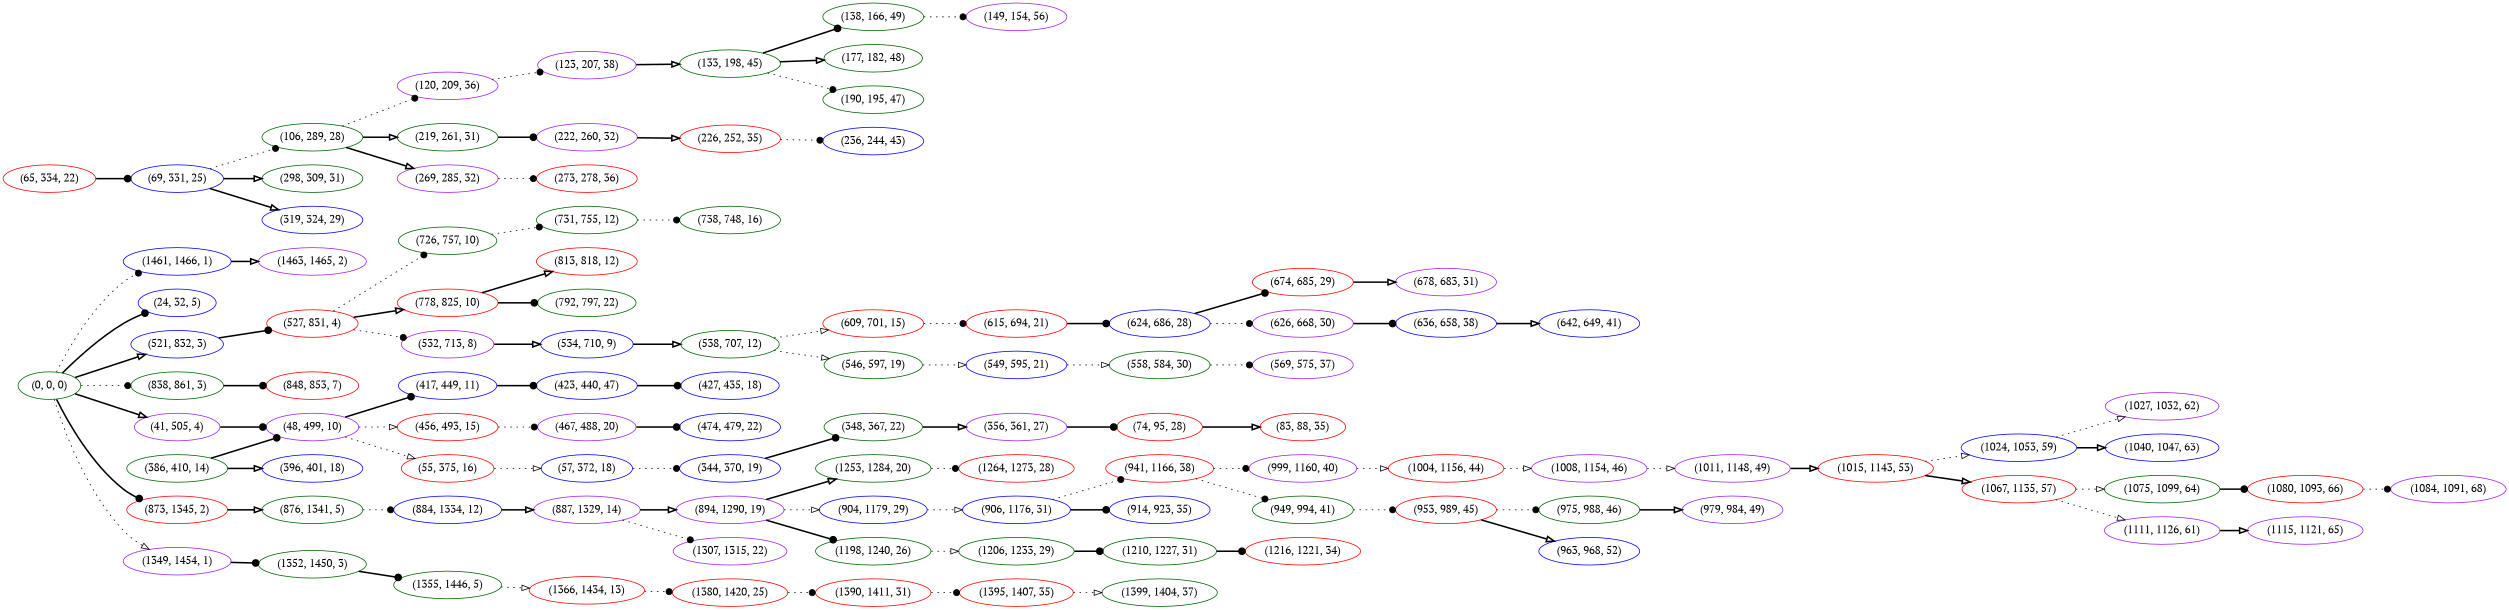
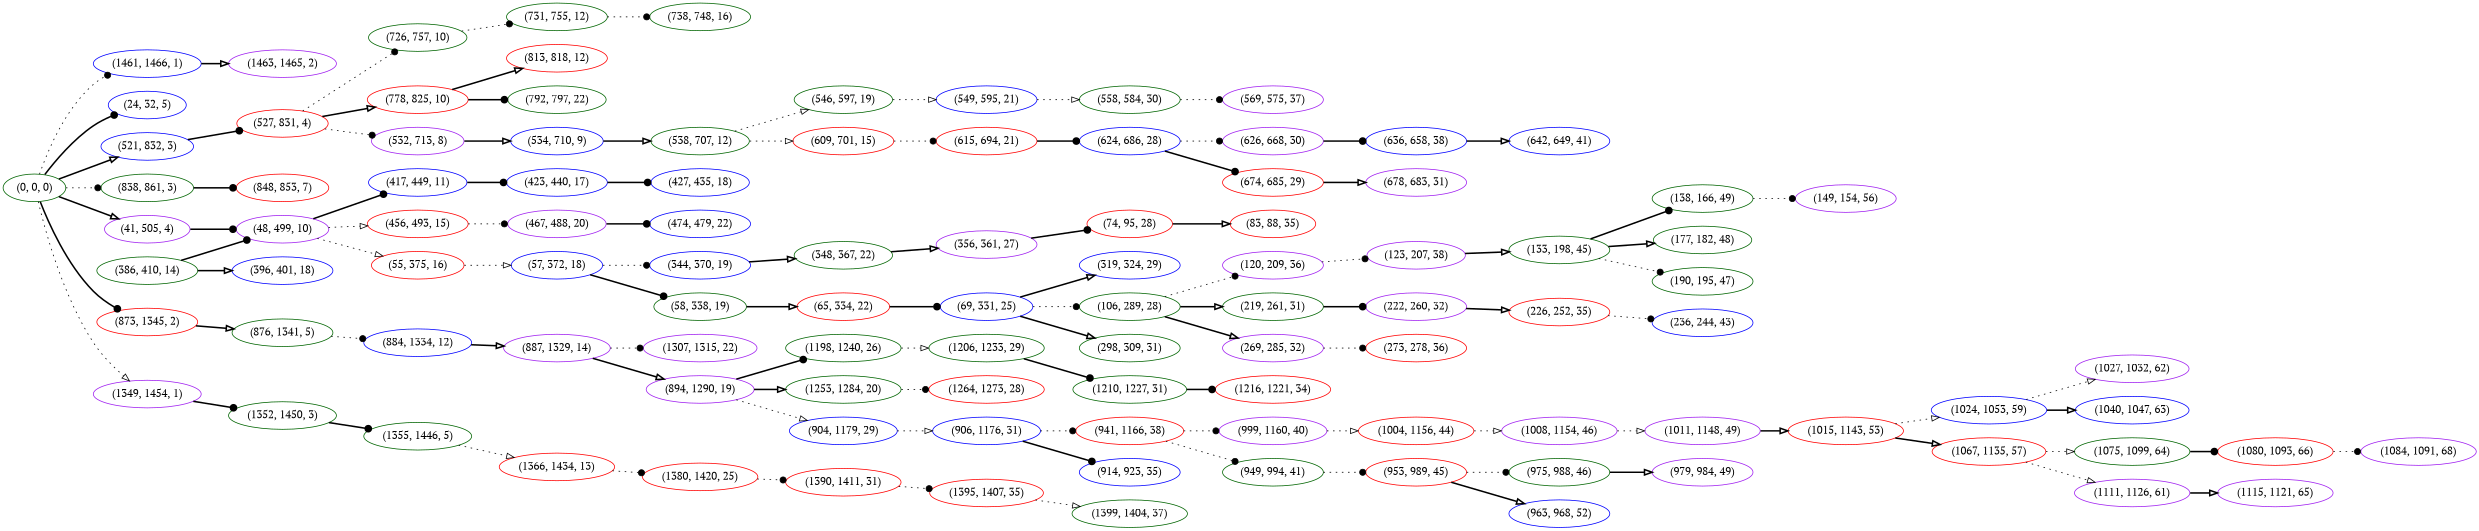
none -> (700, 307)
(587, 386) -> (557, 182)
(799, 449) -> (768, 261)
